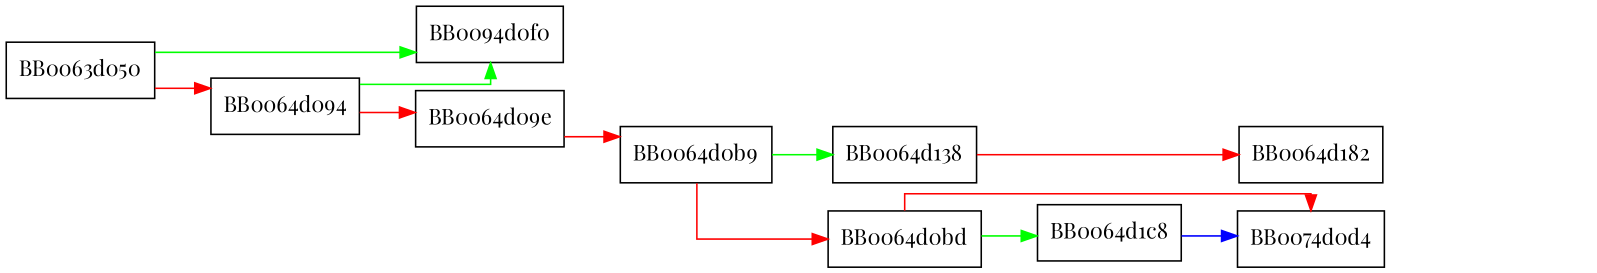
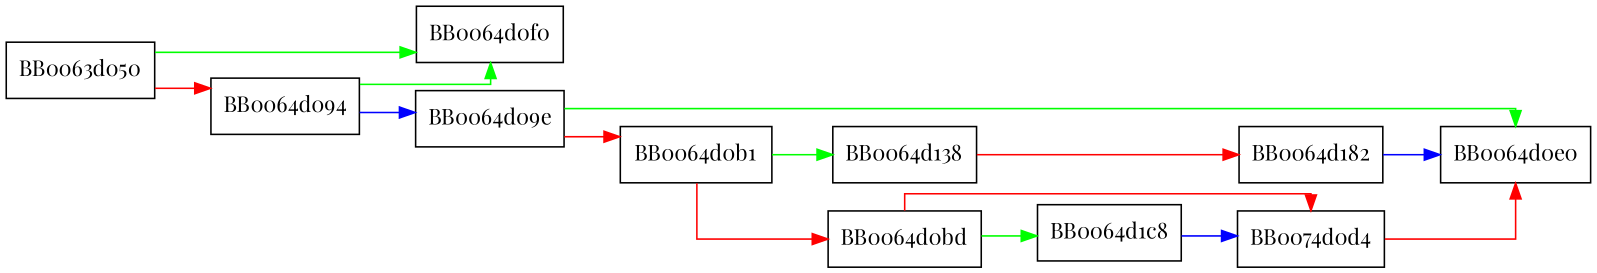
(490, 34) -> (490, 34)
(380, 112) -> (380, 112)
(696, 155) -> (696, 155)
none -> (1516, 155)
